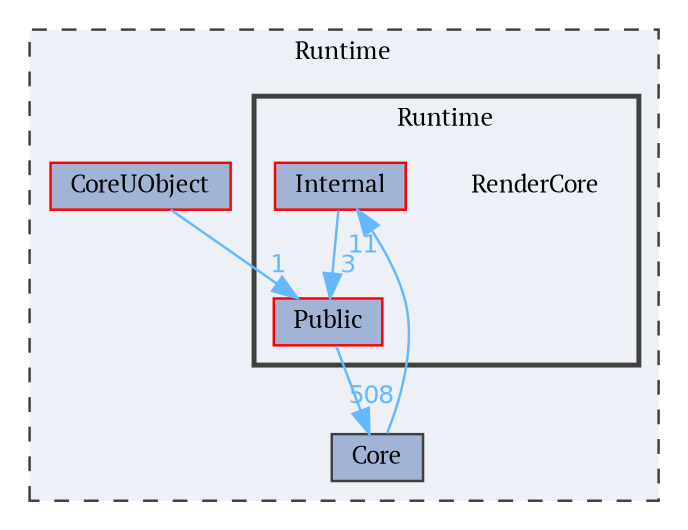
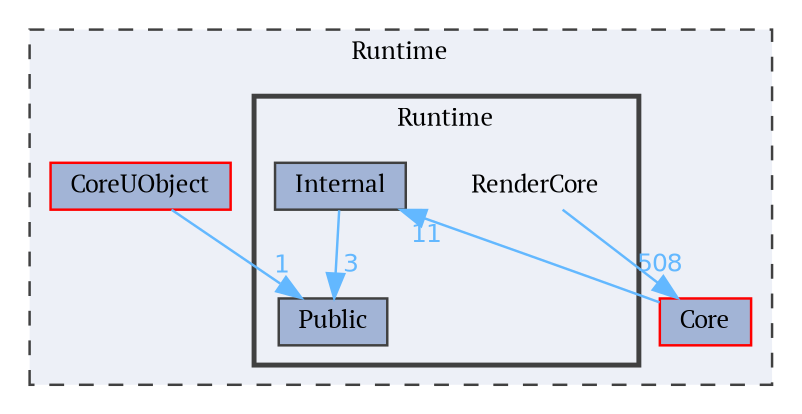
(340, 186) -> (340, 186)
(328, 322) -> (333, 322)
(349, 380) -> (610, 246)
(377, 458) -> (705, 322)
